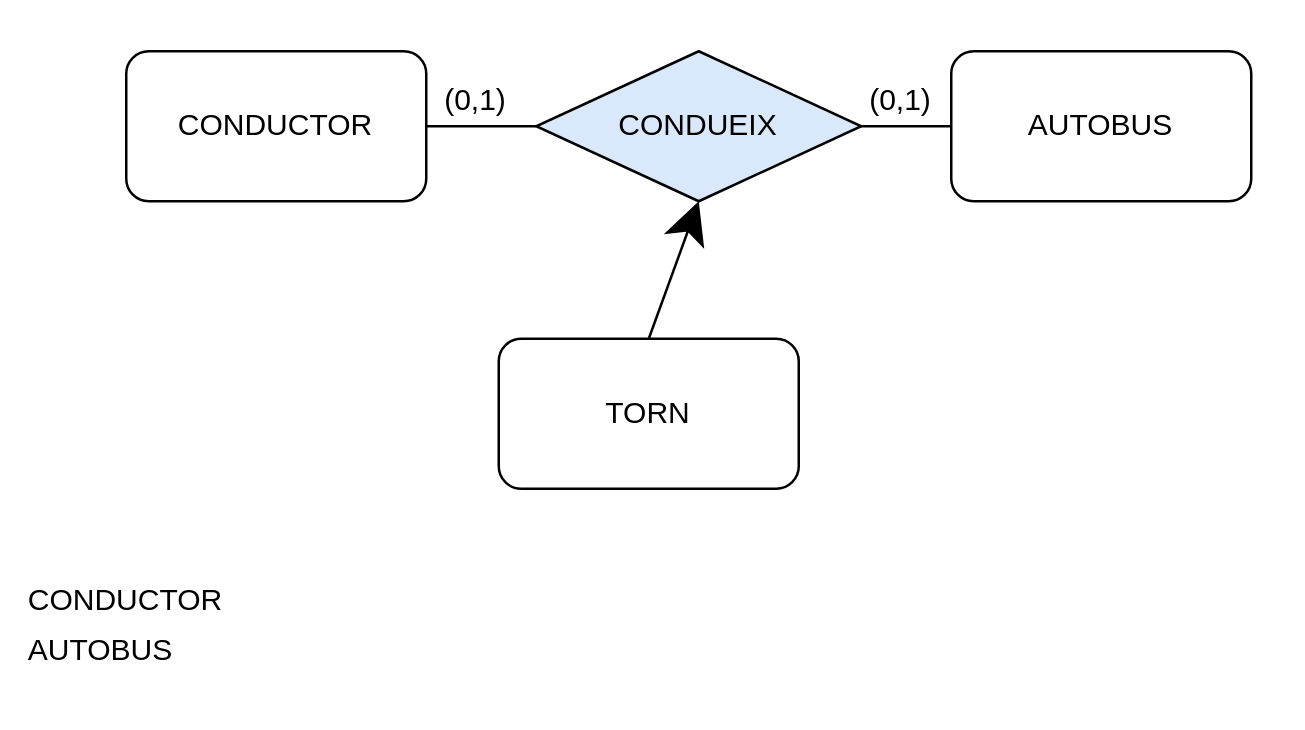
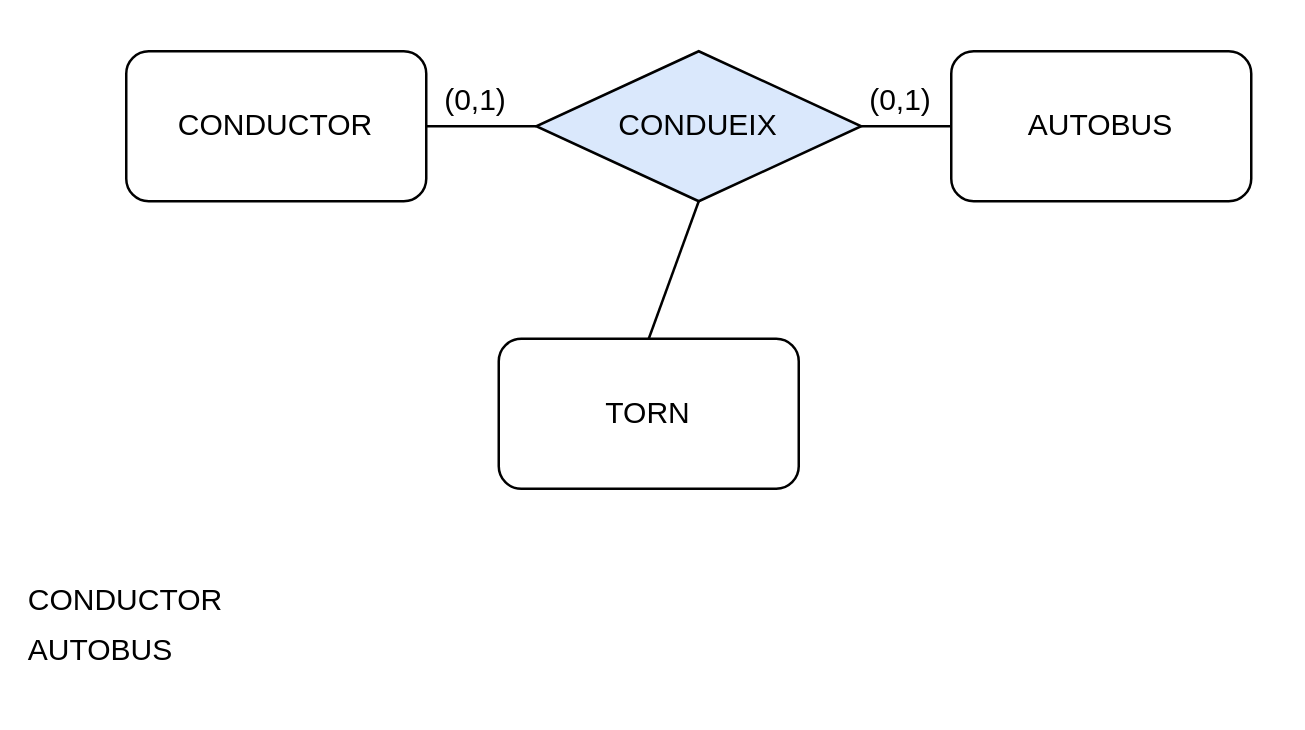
(687, 232) -> (692, 219)
